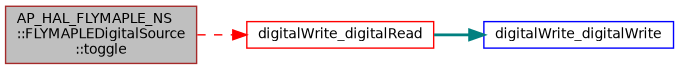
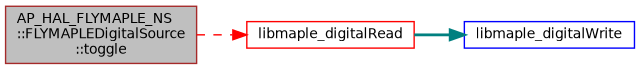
(340, 35) -> (330, 35)
(579, 35) -> (549, 35)
